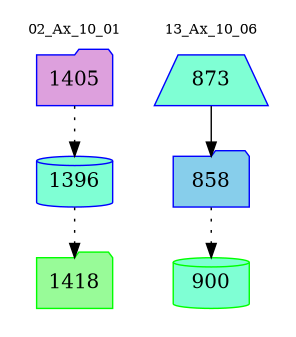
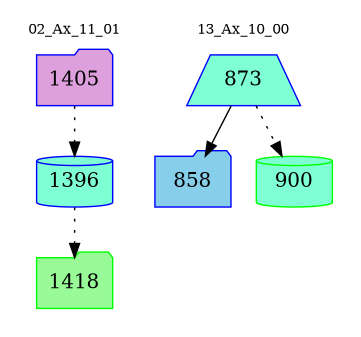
(75, 30) -> (75, 30)
(211, 30) -> (244, 30)
(211, 225) -> (266, 125)
